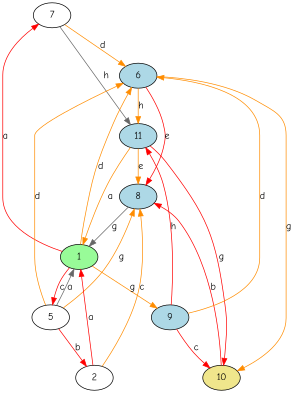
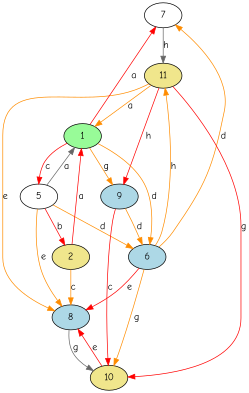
(92, 43) -> (218, 139)
(138, 136) -> (163, 76)
(111, 224) -> (72, 351)
(171, 228) -> (143, 133)
(122, 257) -> (43, 257)
(213, 287) -> (95, 348)
(94, 378) -> (71, 257)
